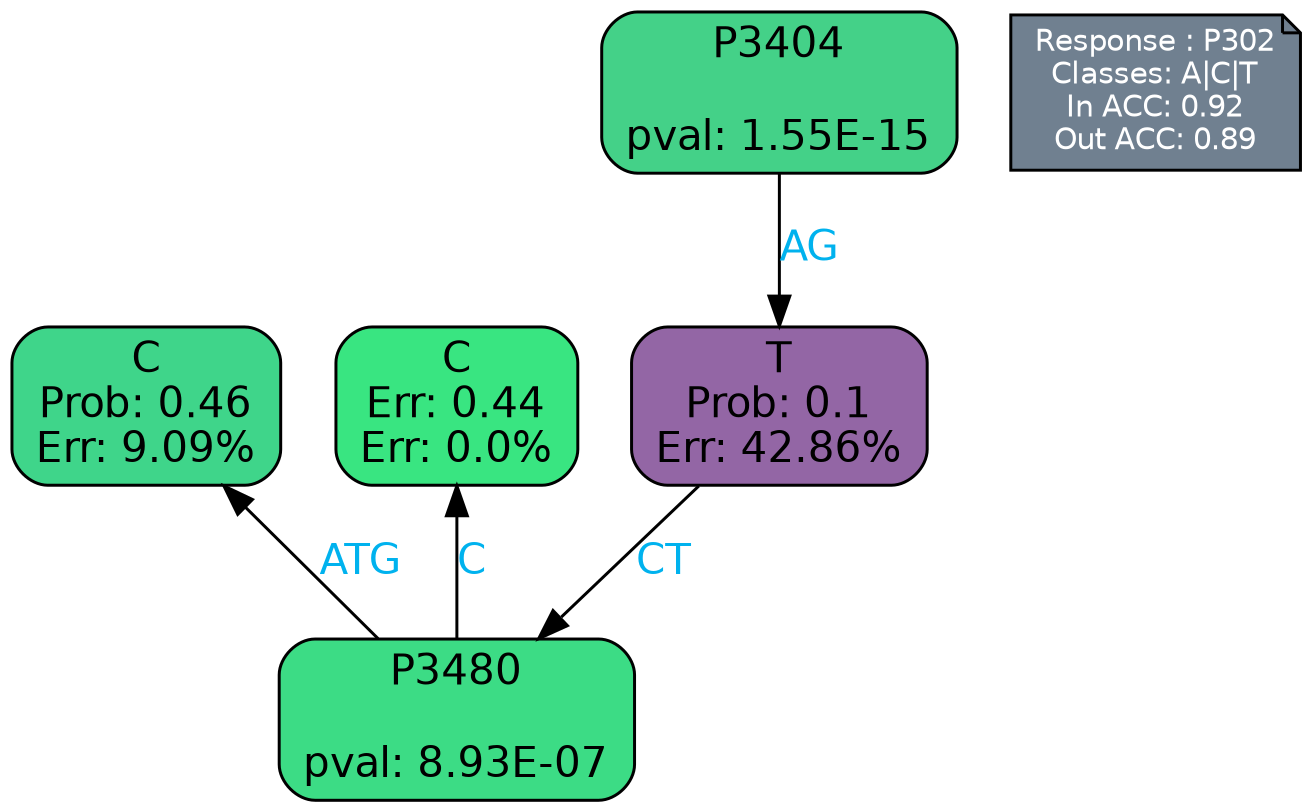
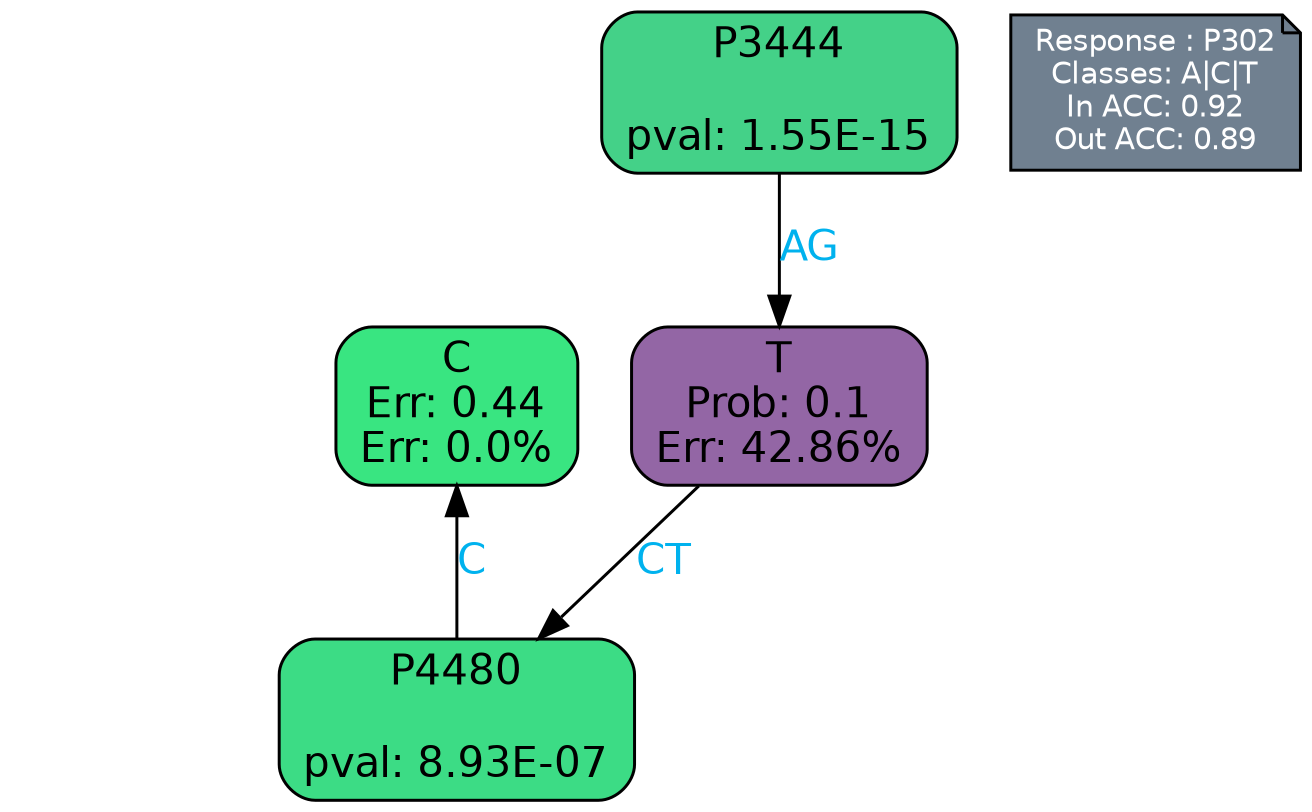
(779, 93) -> (779, 93)
(146, 406) -> none
(457, 720) -> (457, 720)
